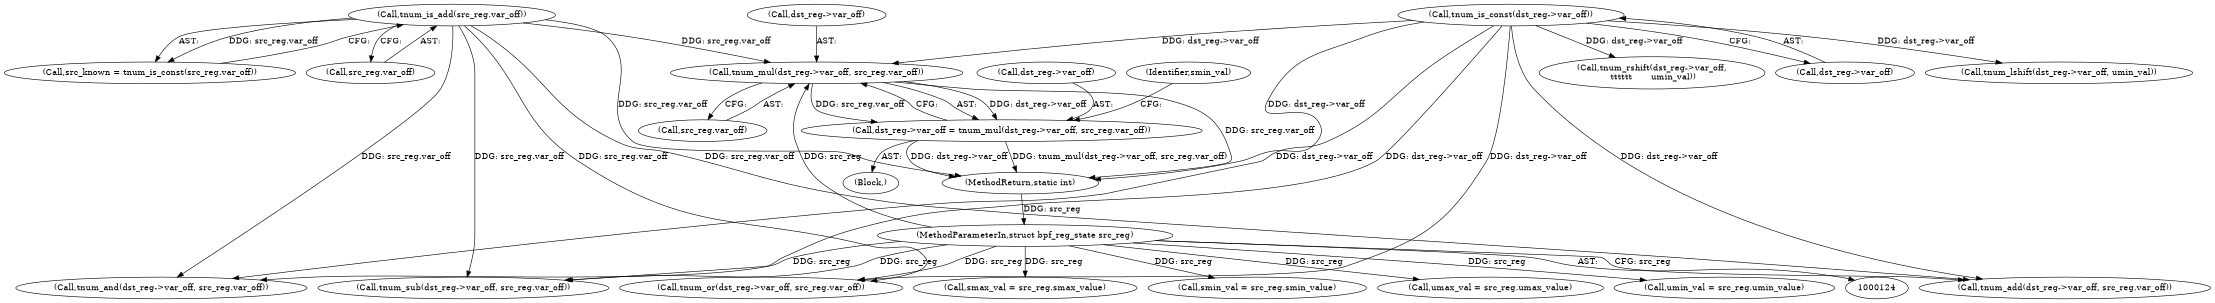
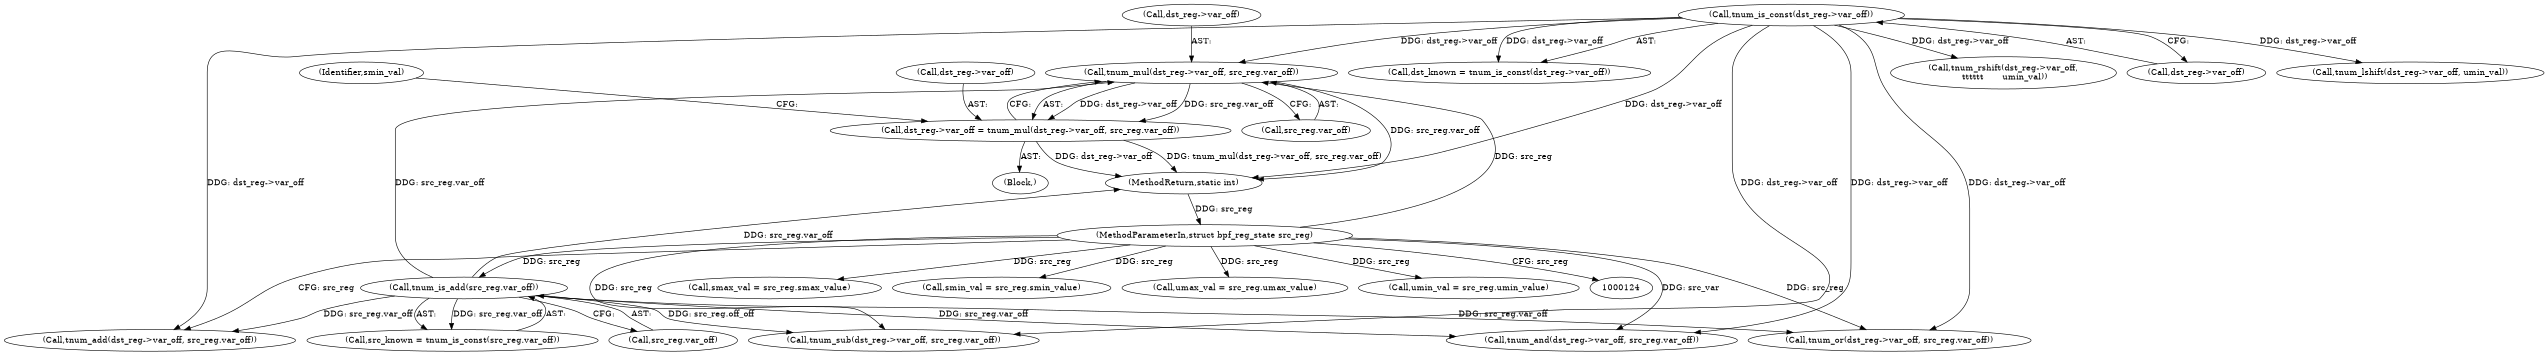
(361, 41) -> (557, 314)
none -> (1500, 73)
(519, 157) -> (711, 314)
none -> (741, 243)
(822, 262) -> (1691, 288)
(1589, 262) -> (1541, 262)
